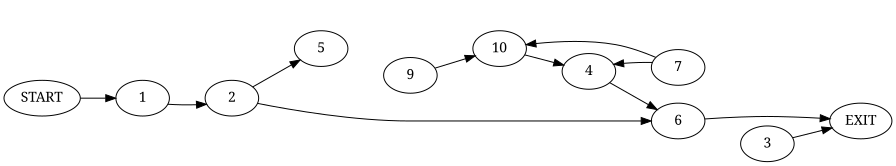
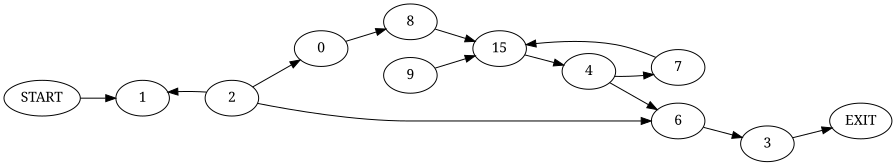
none -> (410, 22)
(321, 49) -> (321, 49)
(500, 49) -> (500, 49)
(638, 63) -> (629, 76)
(182, 105) -> (192, 92)
(762, 116) -> (718, 131)
